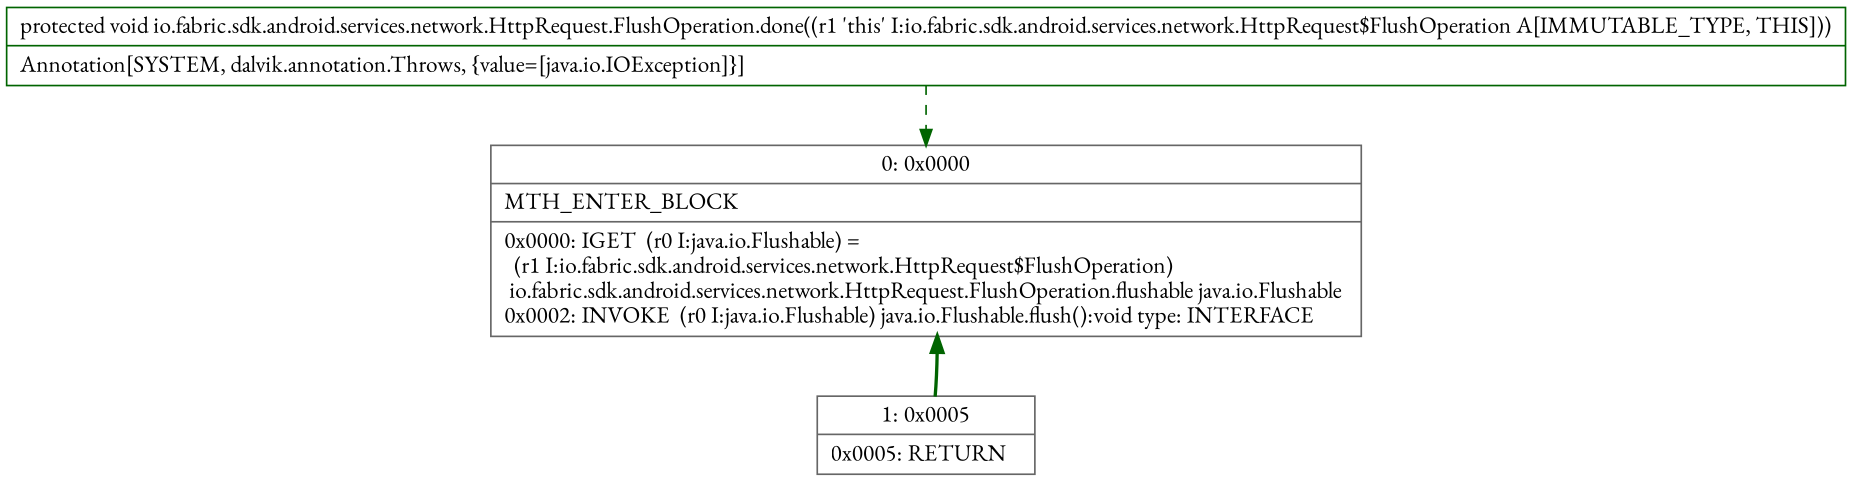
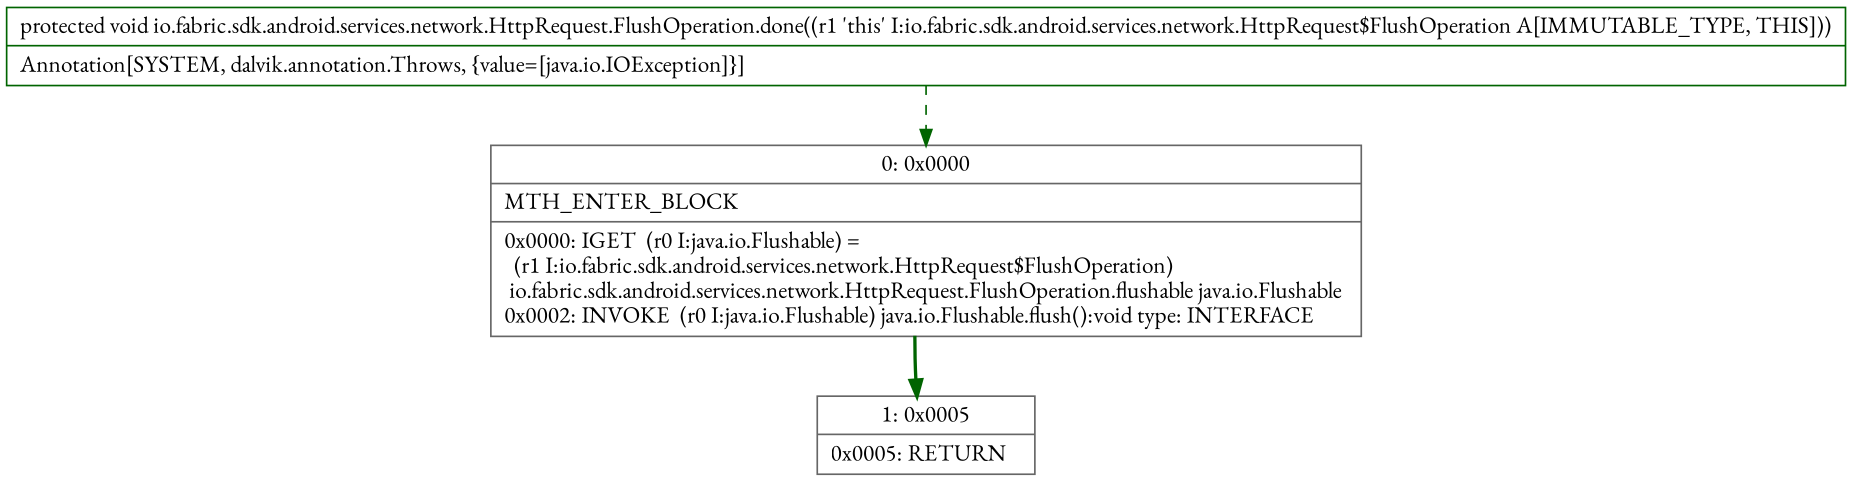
(937, 375) -> (915, 358)
